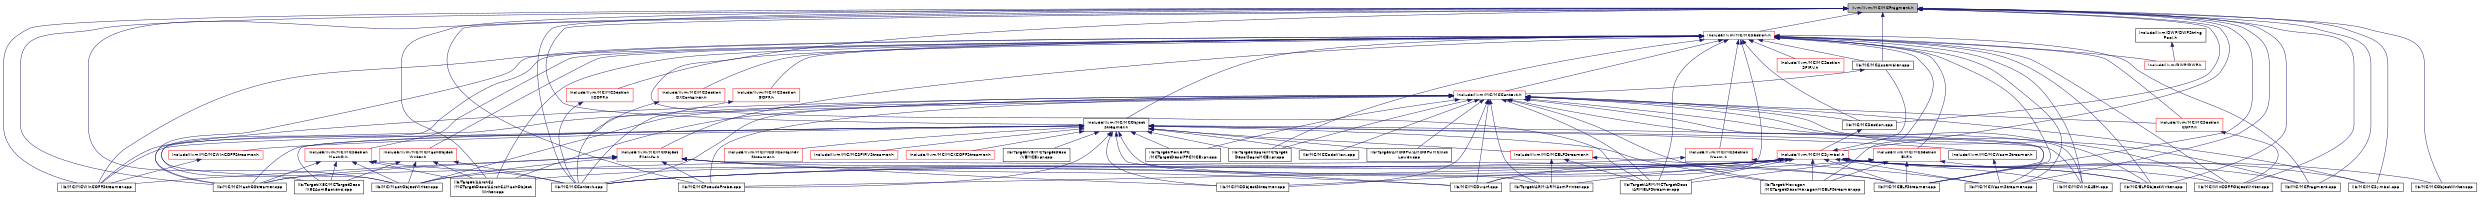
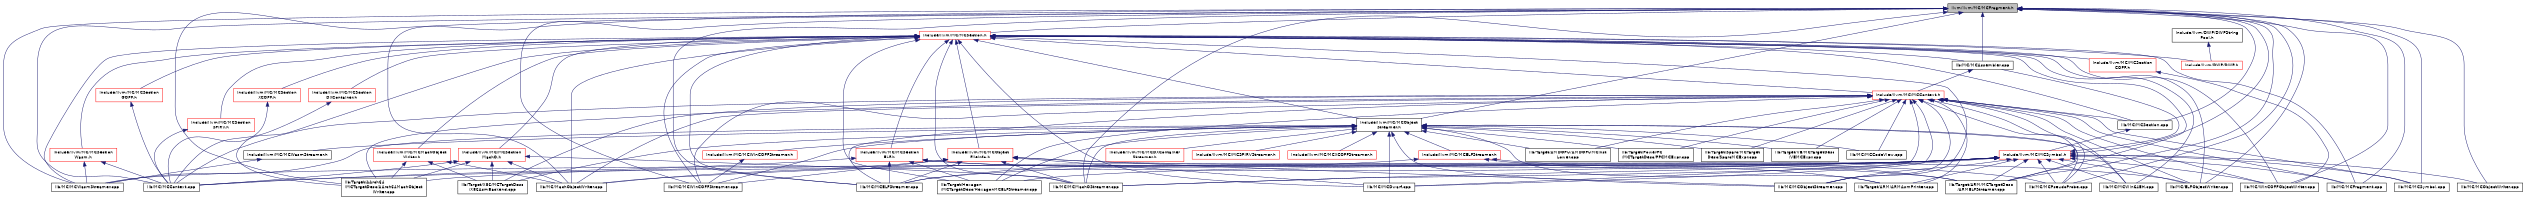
(1482, 78) -> (1578, 61)
(2204, 83) -> (2262, 37)
(1827, 110) -> (1857, 125)
(511, 172) -> (155, 151)
